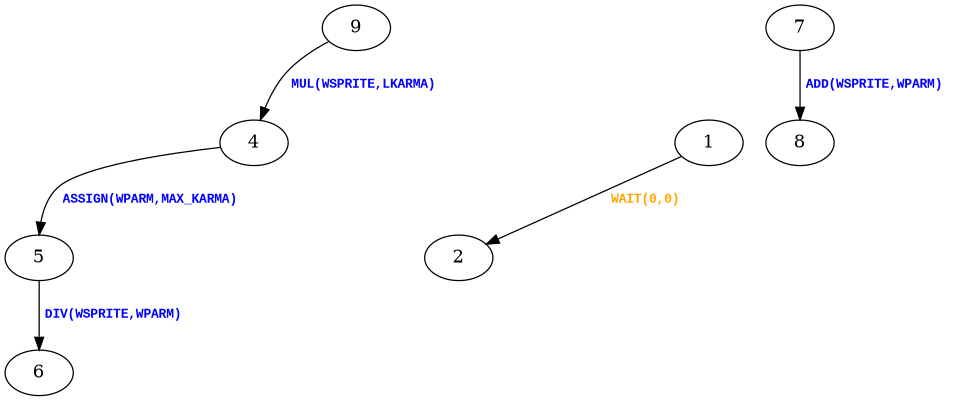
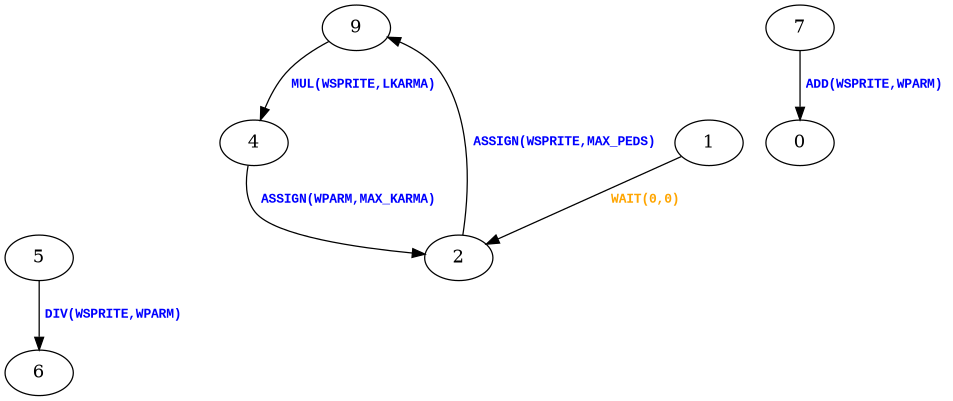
none -> (462, 126)
(800, 143) -> (800, 143)
(118, 164) -> (307, 236)
